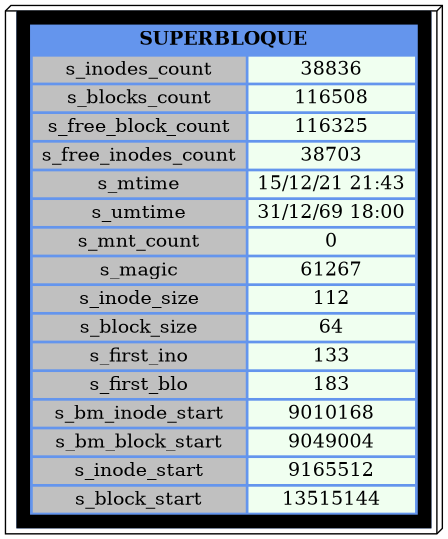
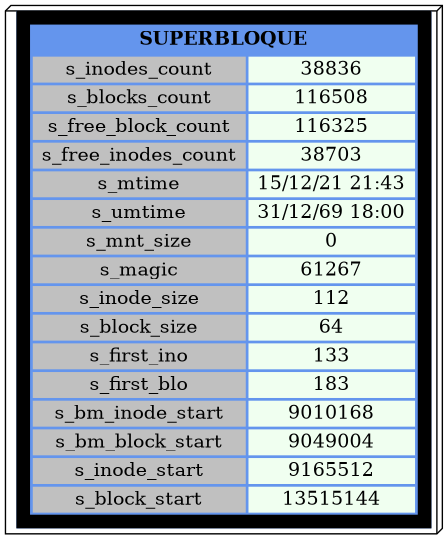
(139, 241) -> (139, 241)
